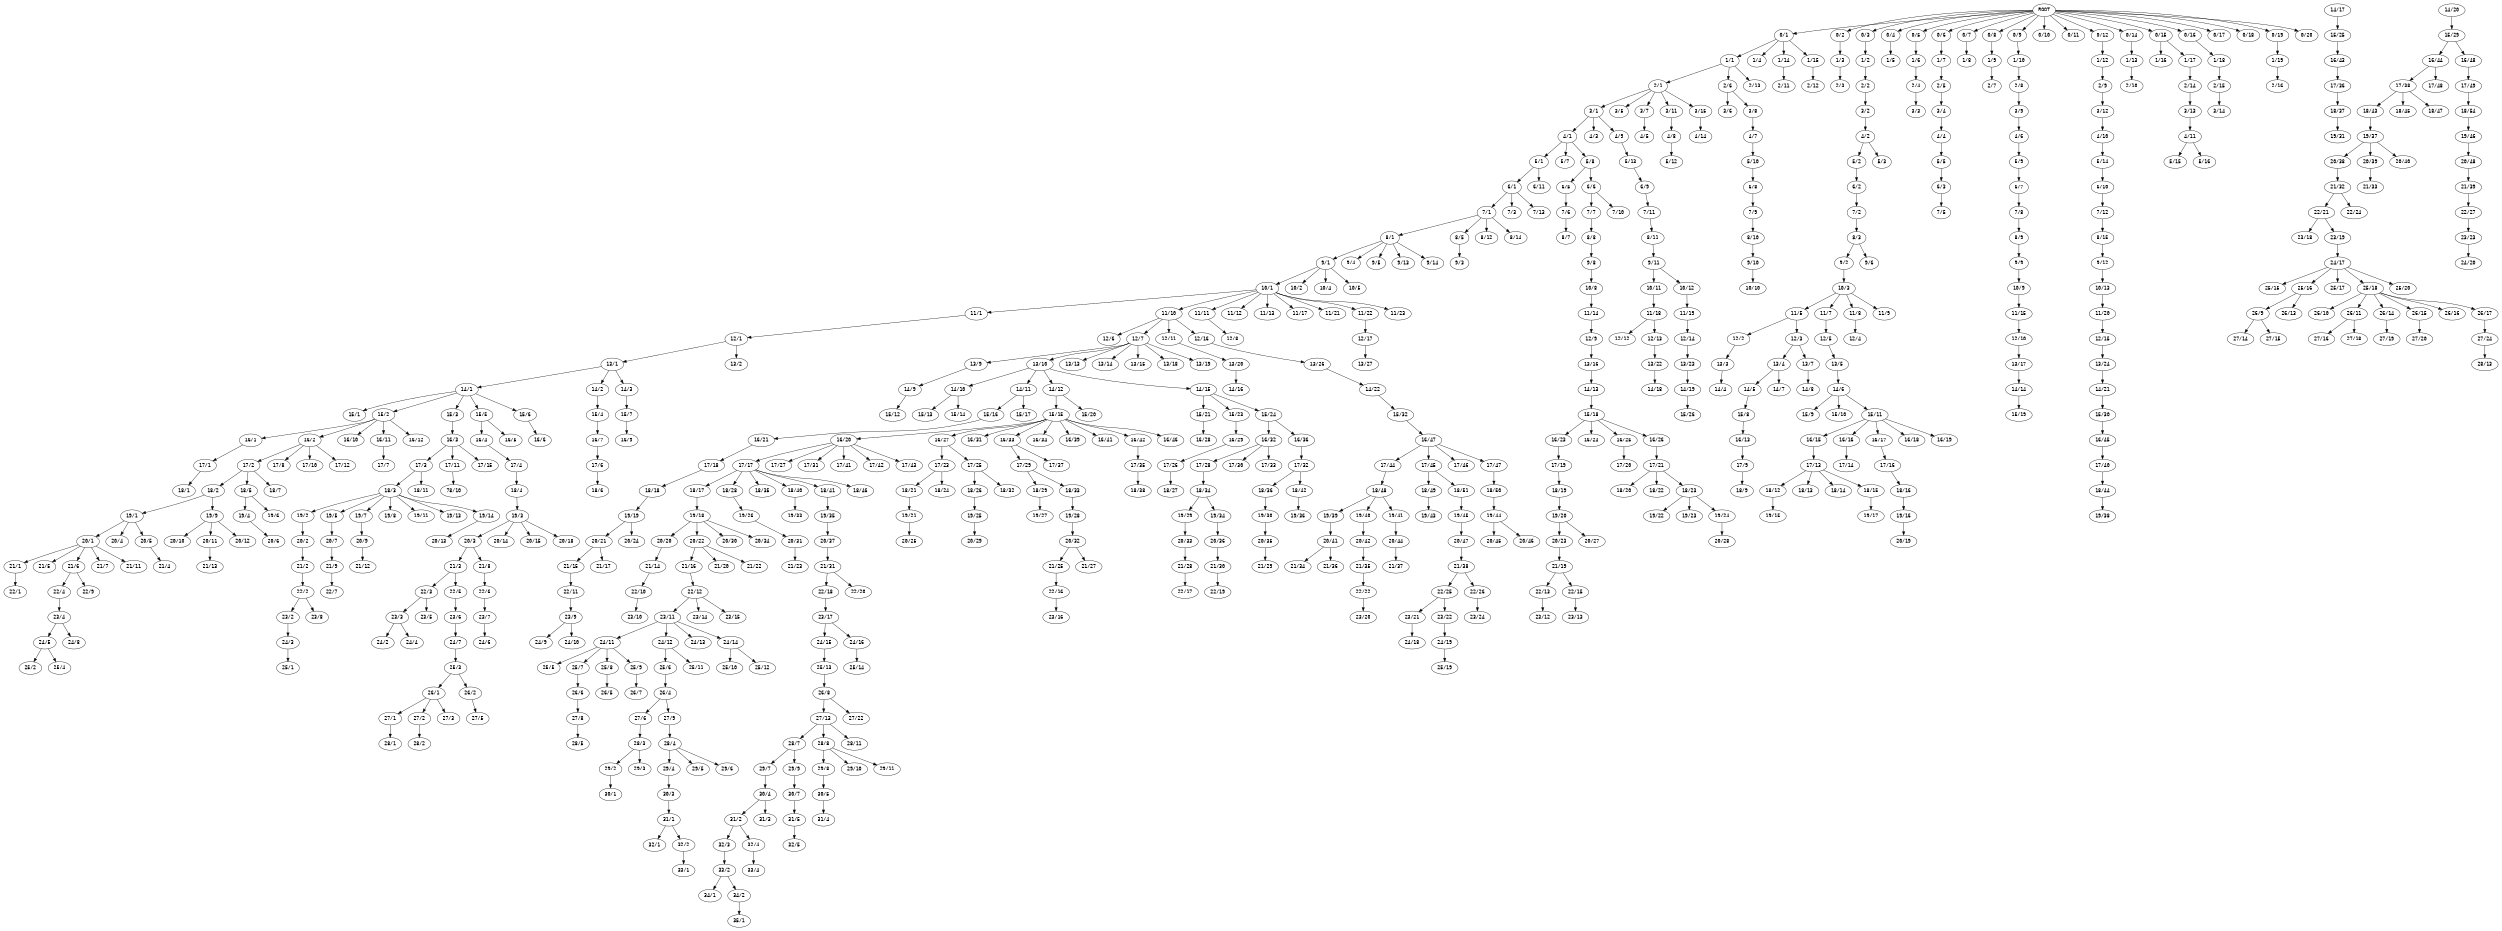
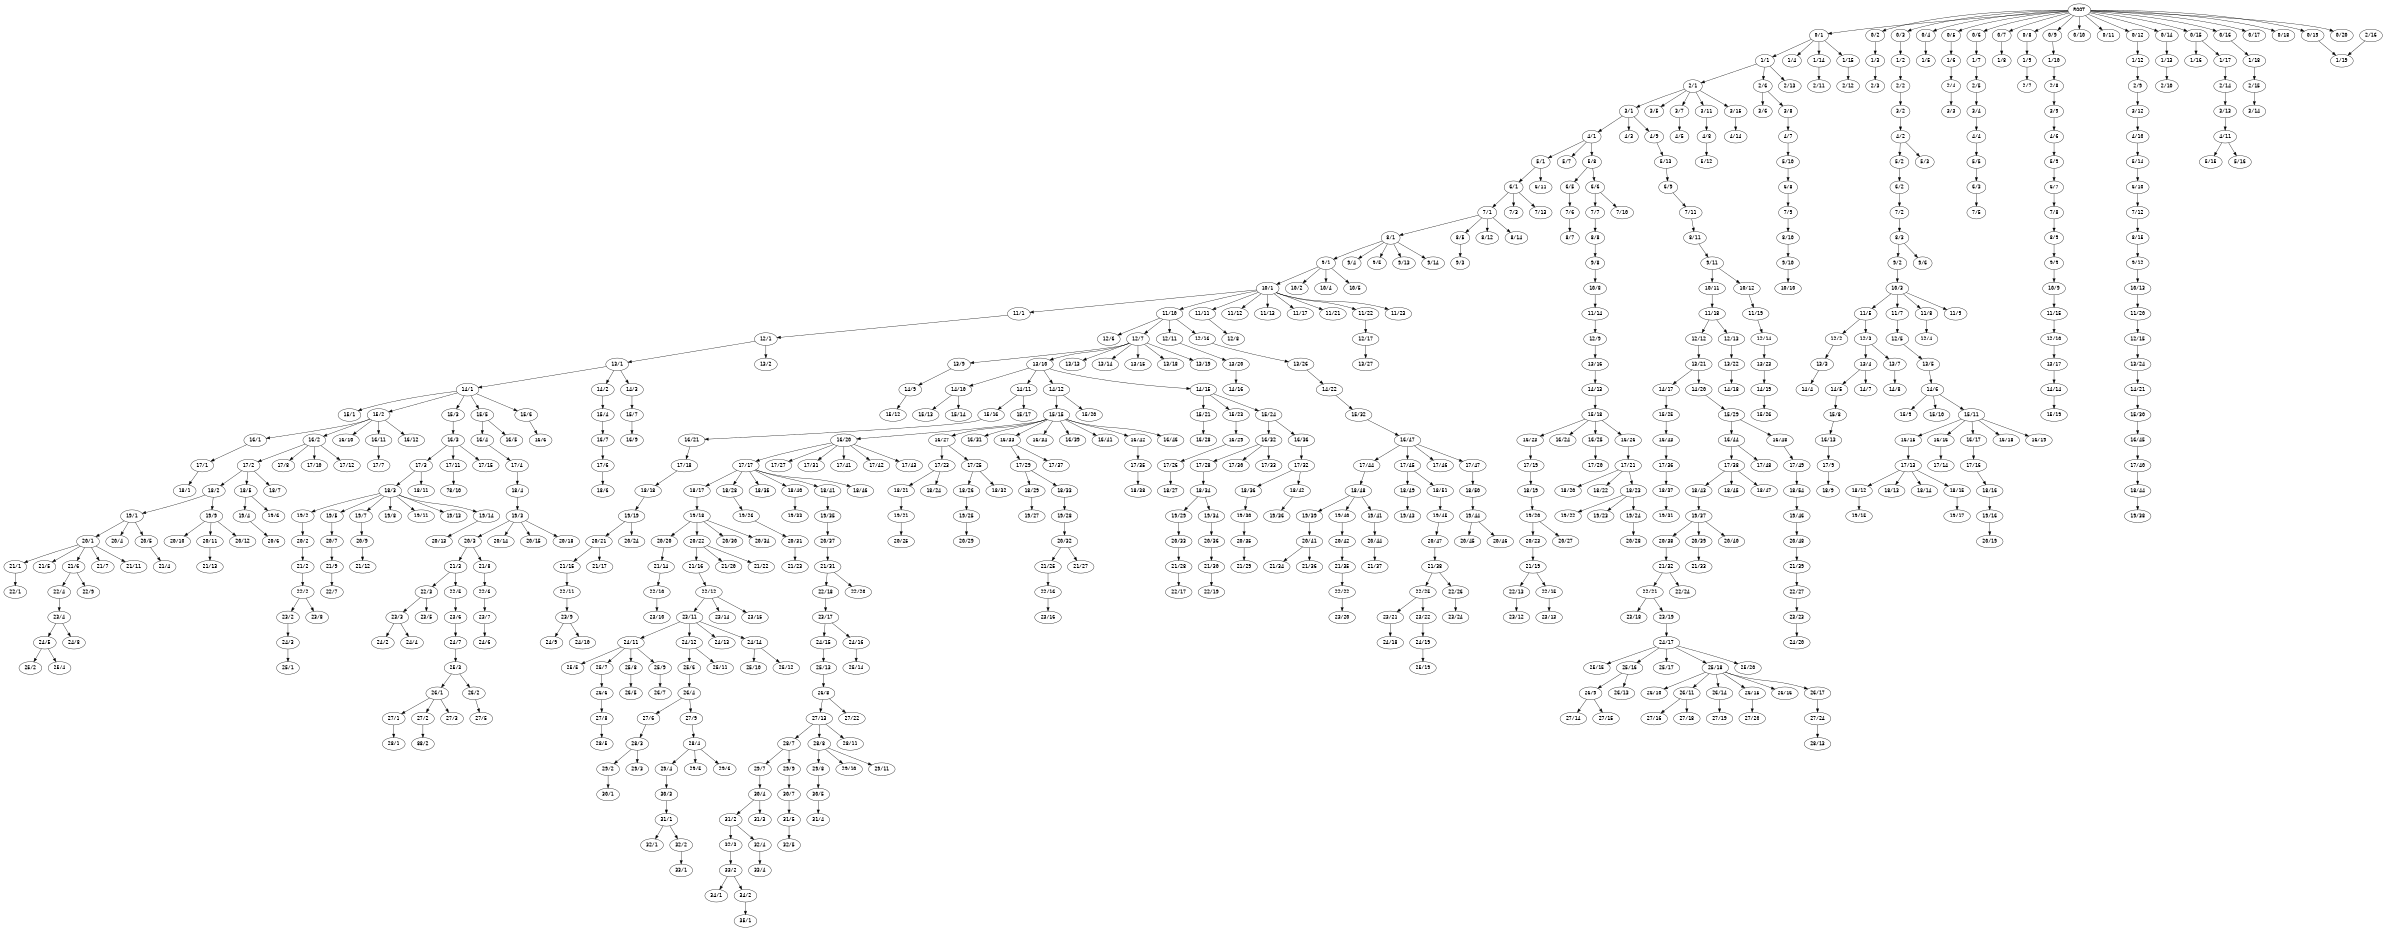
(2278, 72) -> (2358, 47)
none -> (1699, 364)
(419, 744) -> (423, 744)
